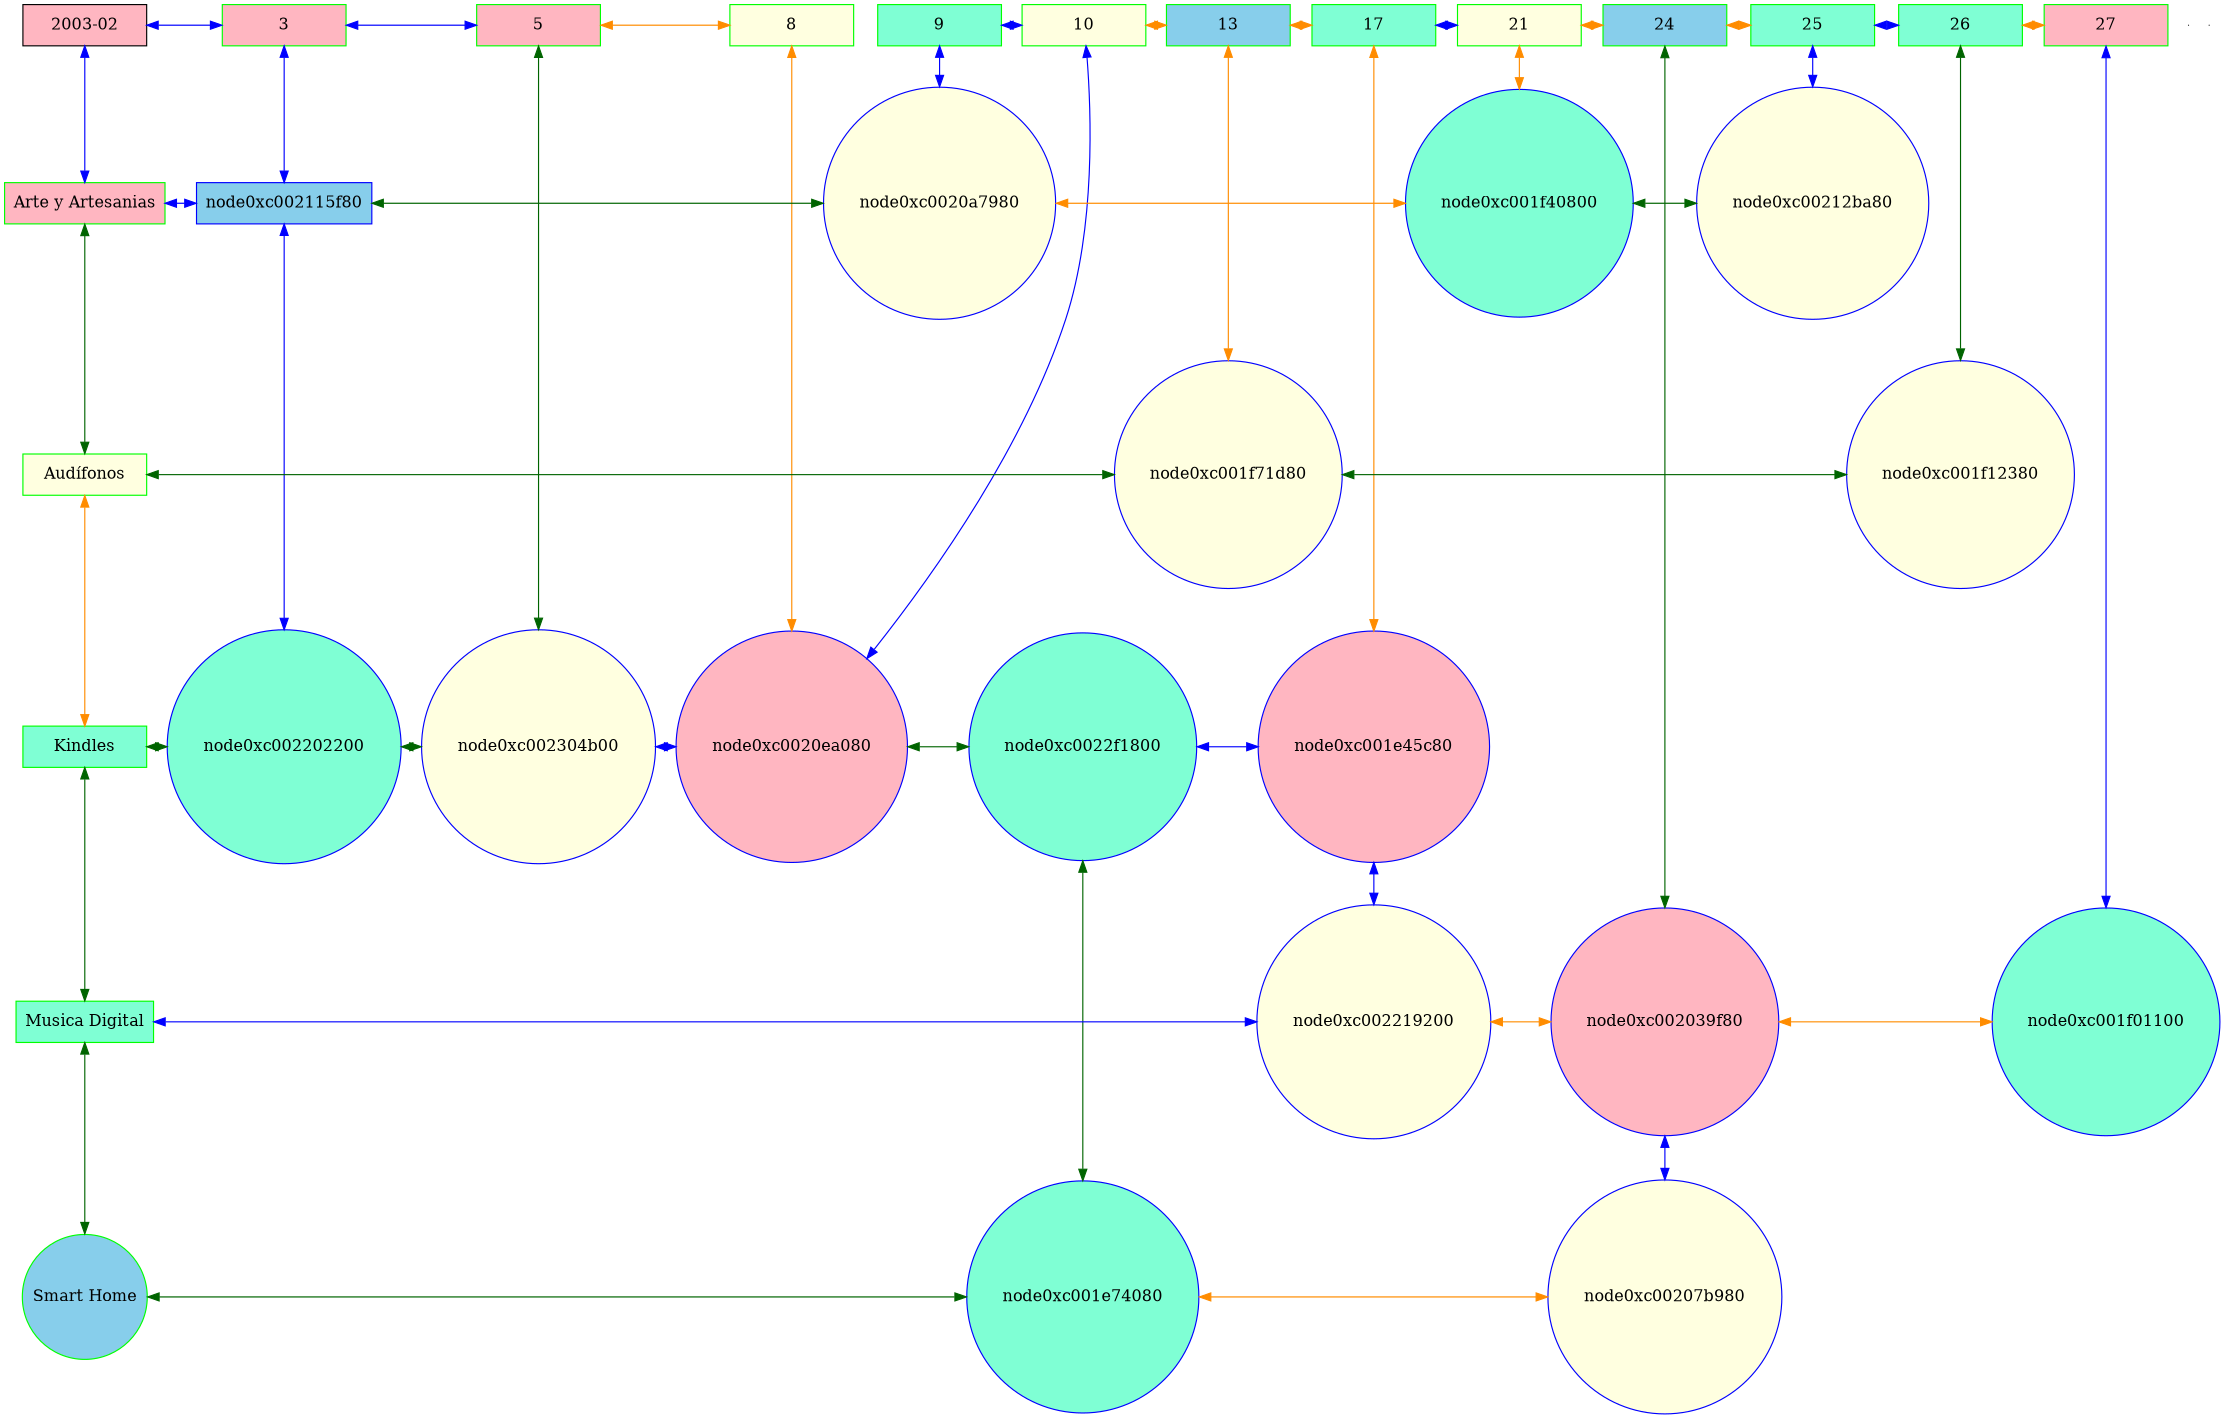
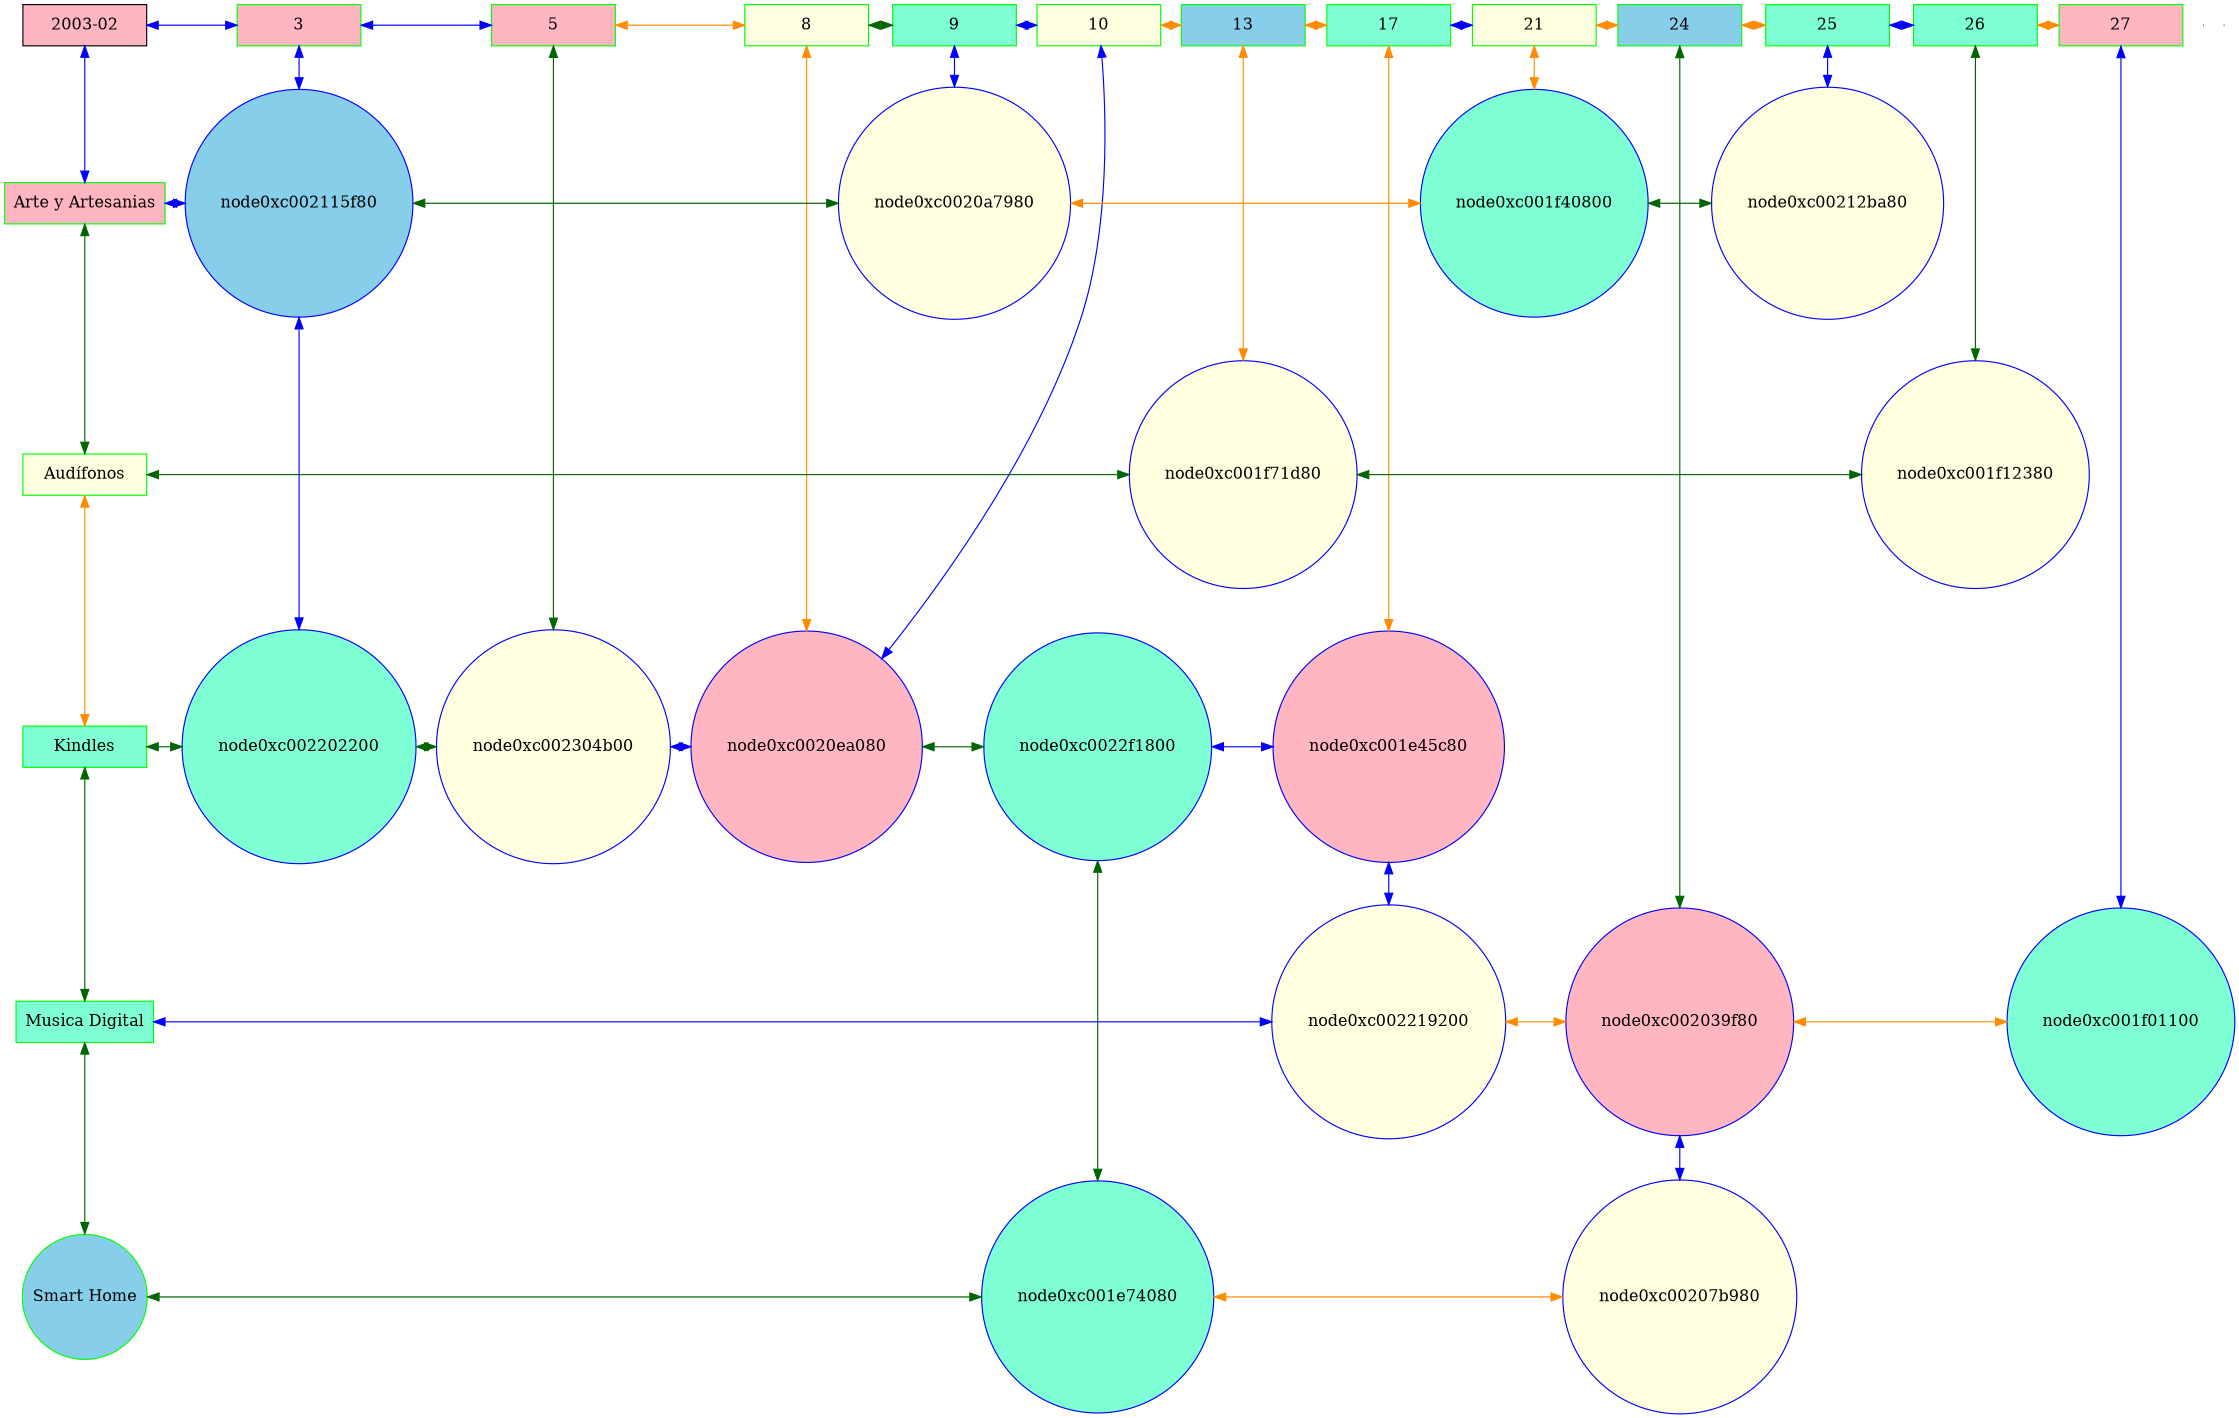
none -> (881, 25)
(284, 203) -> (299, 203)
